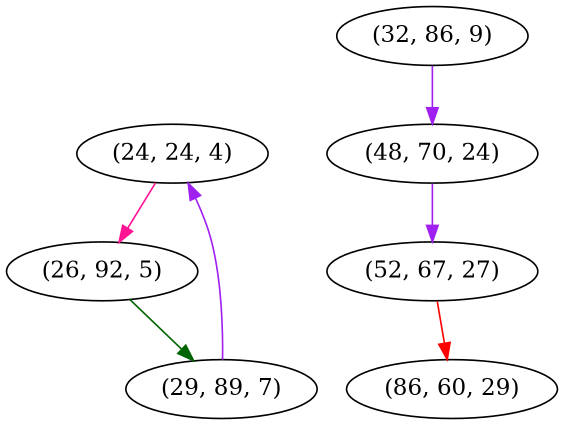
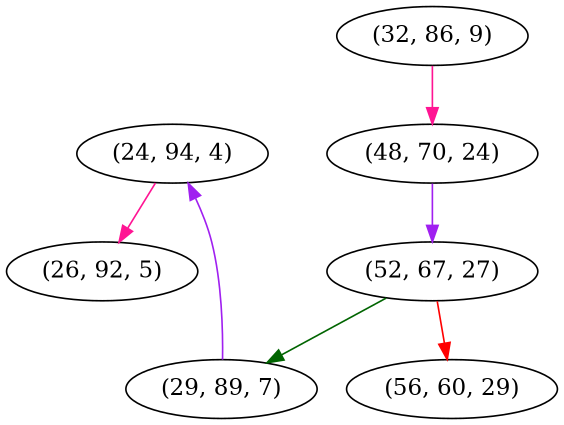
(432, 87) -> (432, 87)
(172, 154) -> (172, 154)
(156, 324) -> (334, 326)
(452, 389) -> (452, 389)
